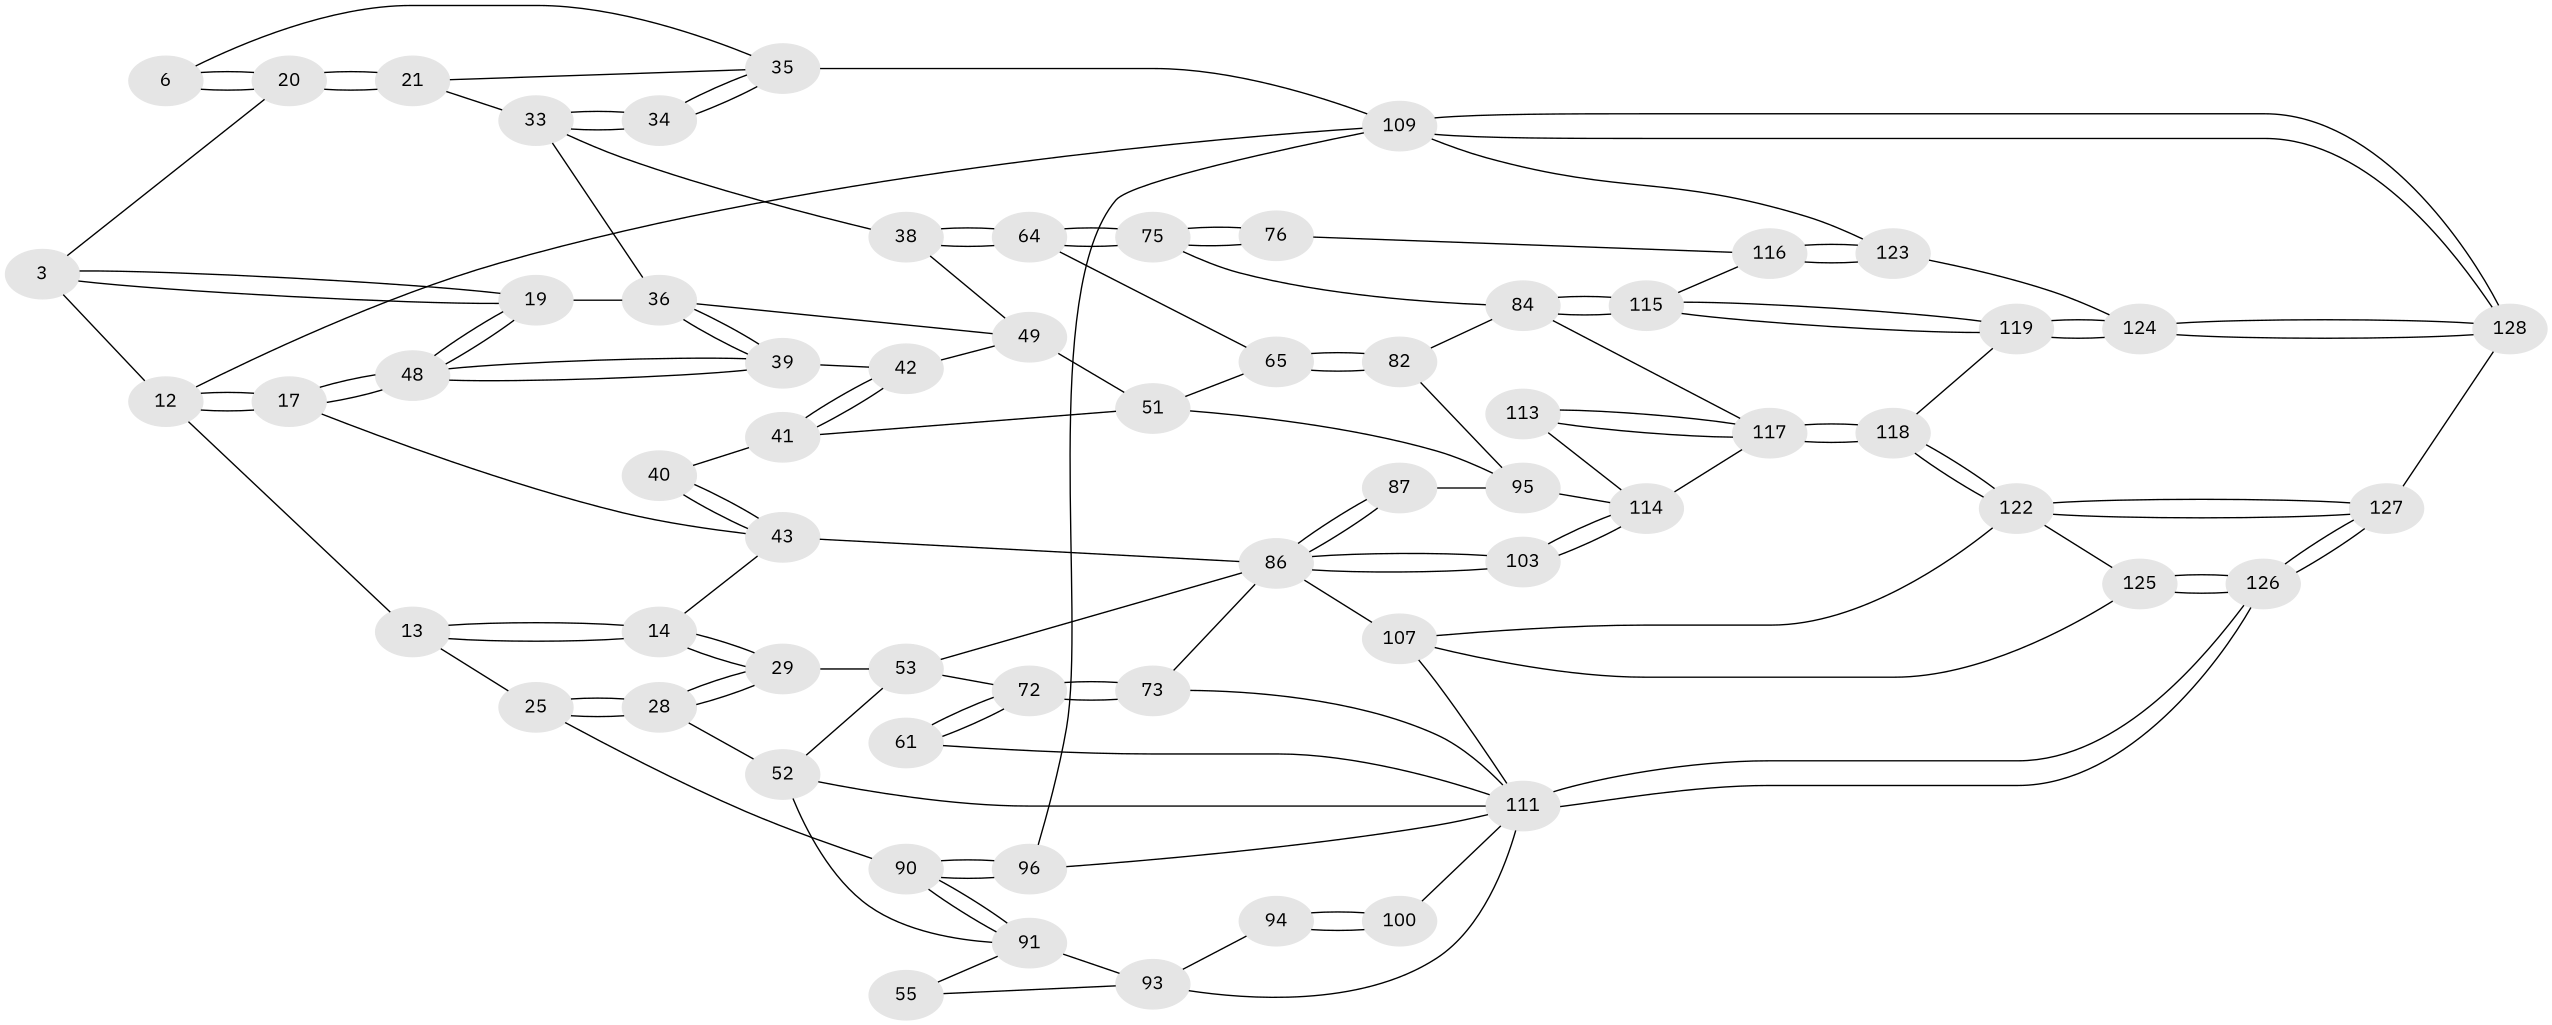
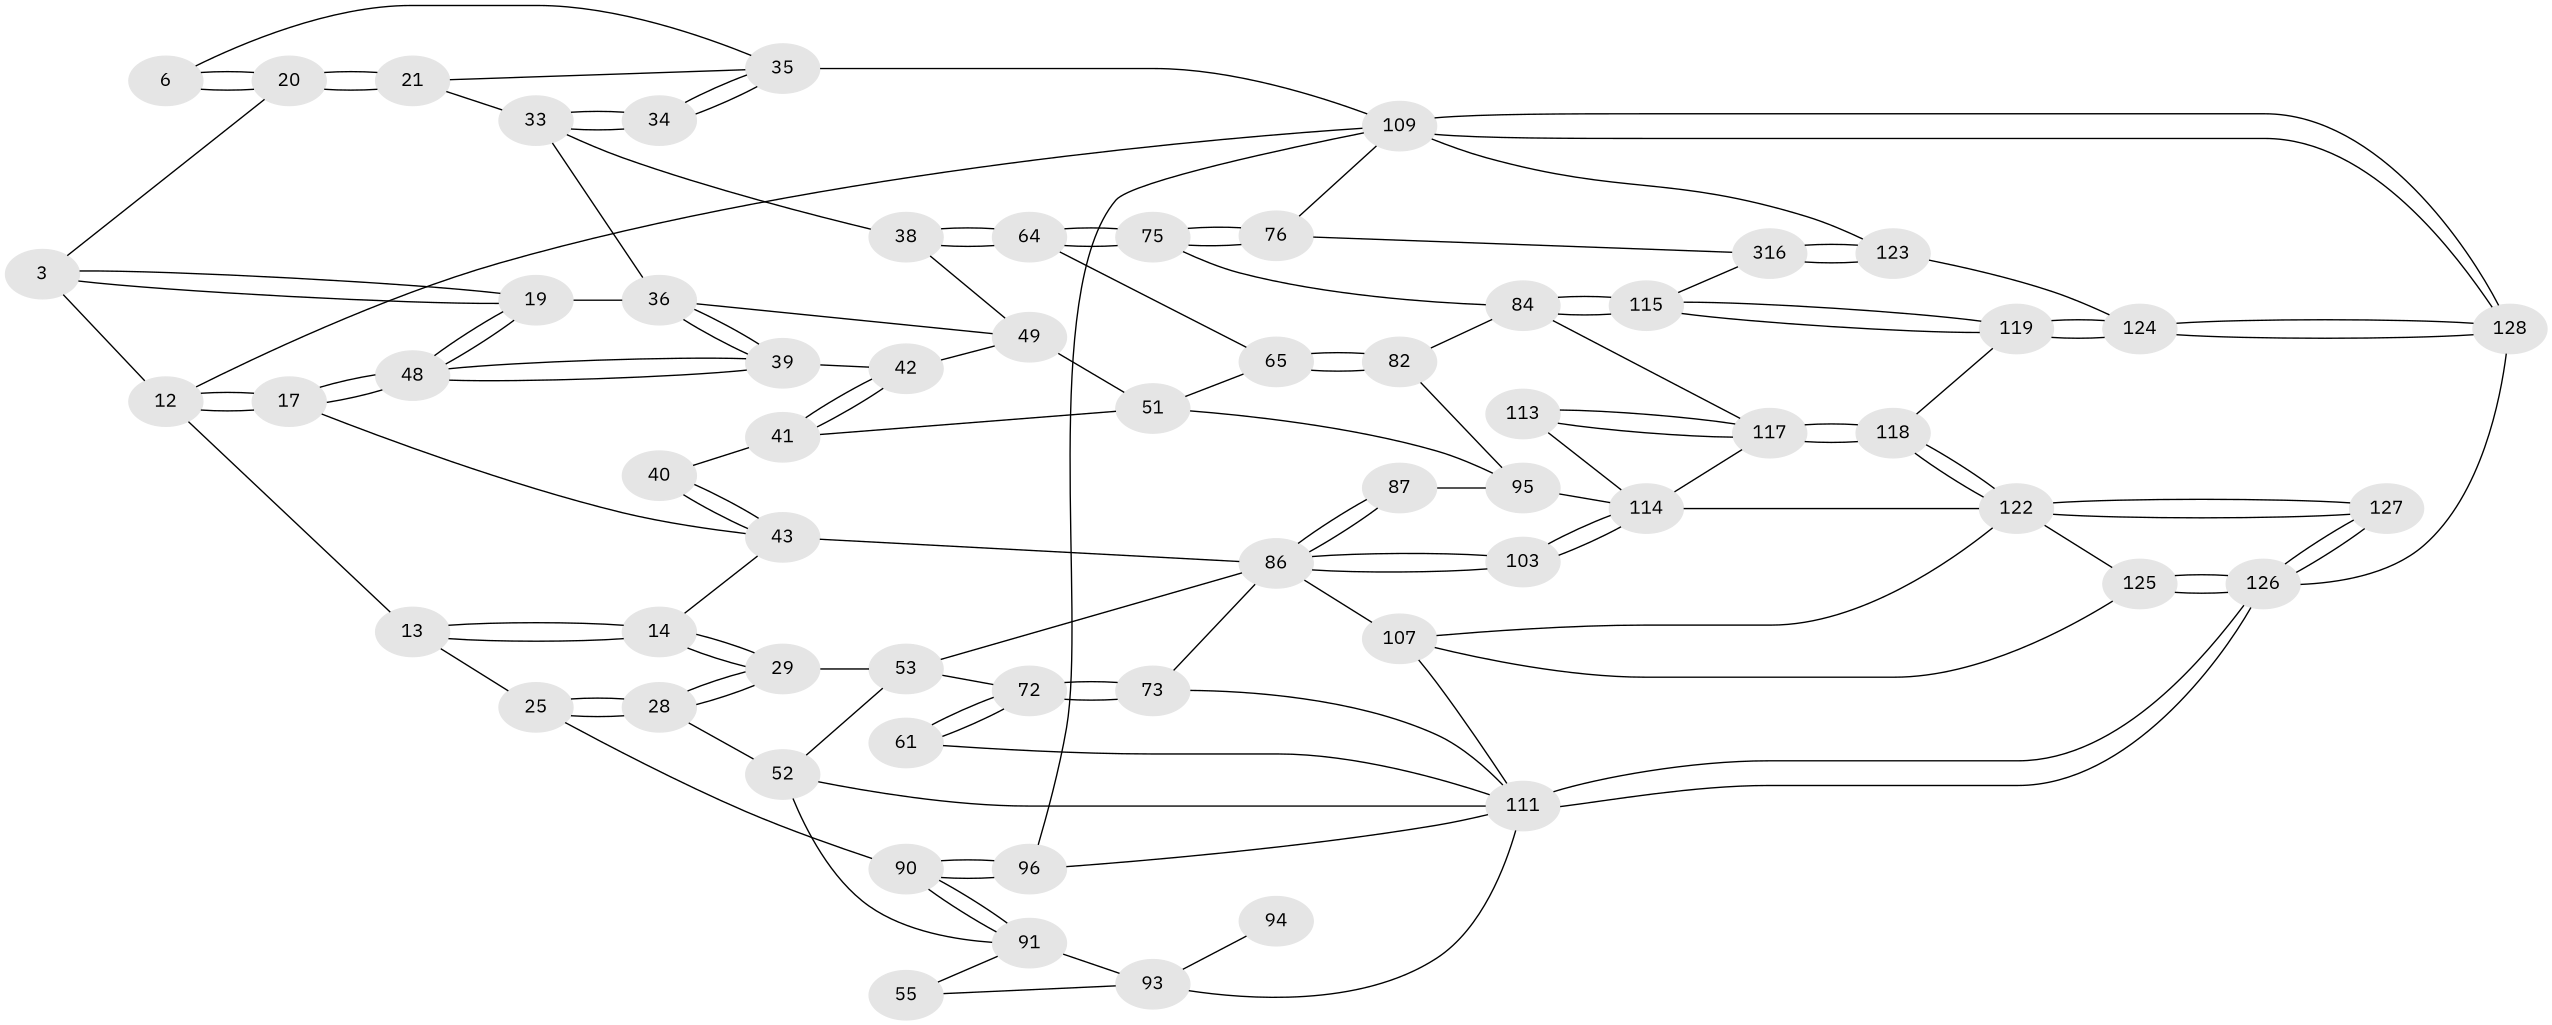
none -> (1338, 181)
(1770, 254) -> (1770, 254)
(2448, 419) -> (2450, 515)
none -> (1831, 509)
(1400, 921) -> none
